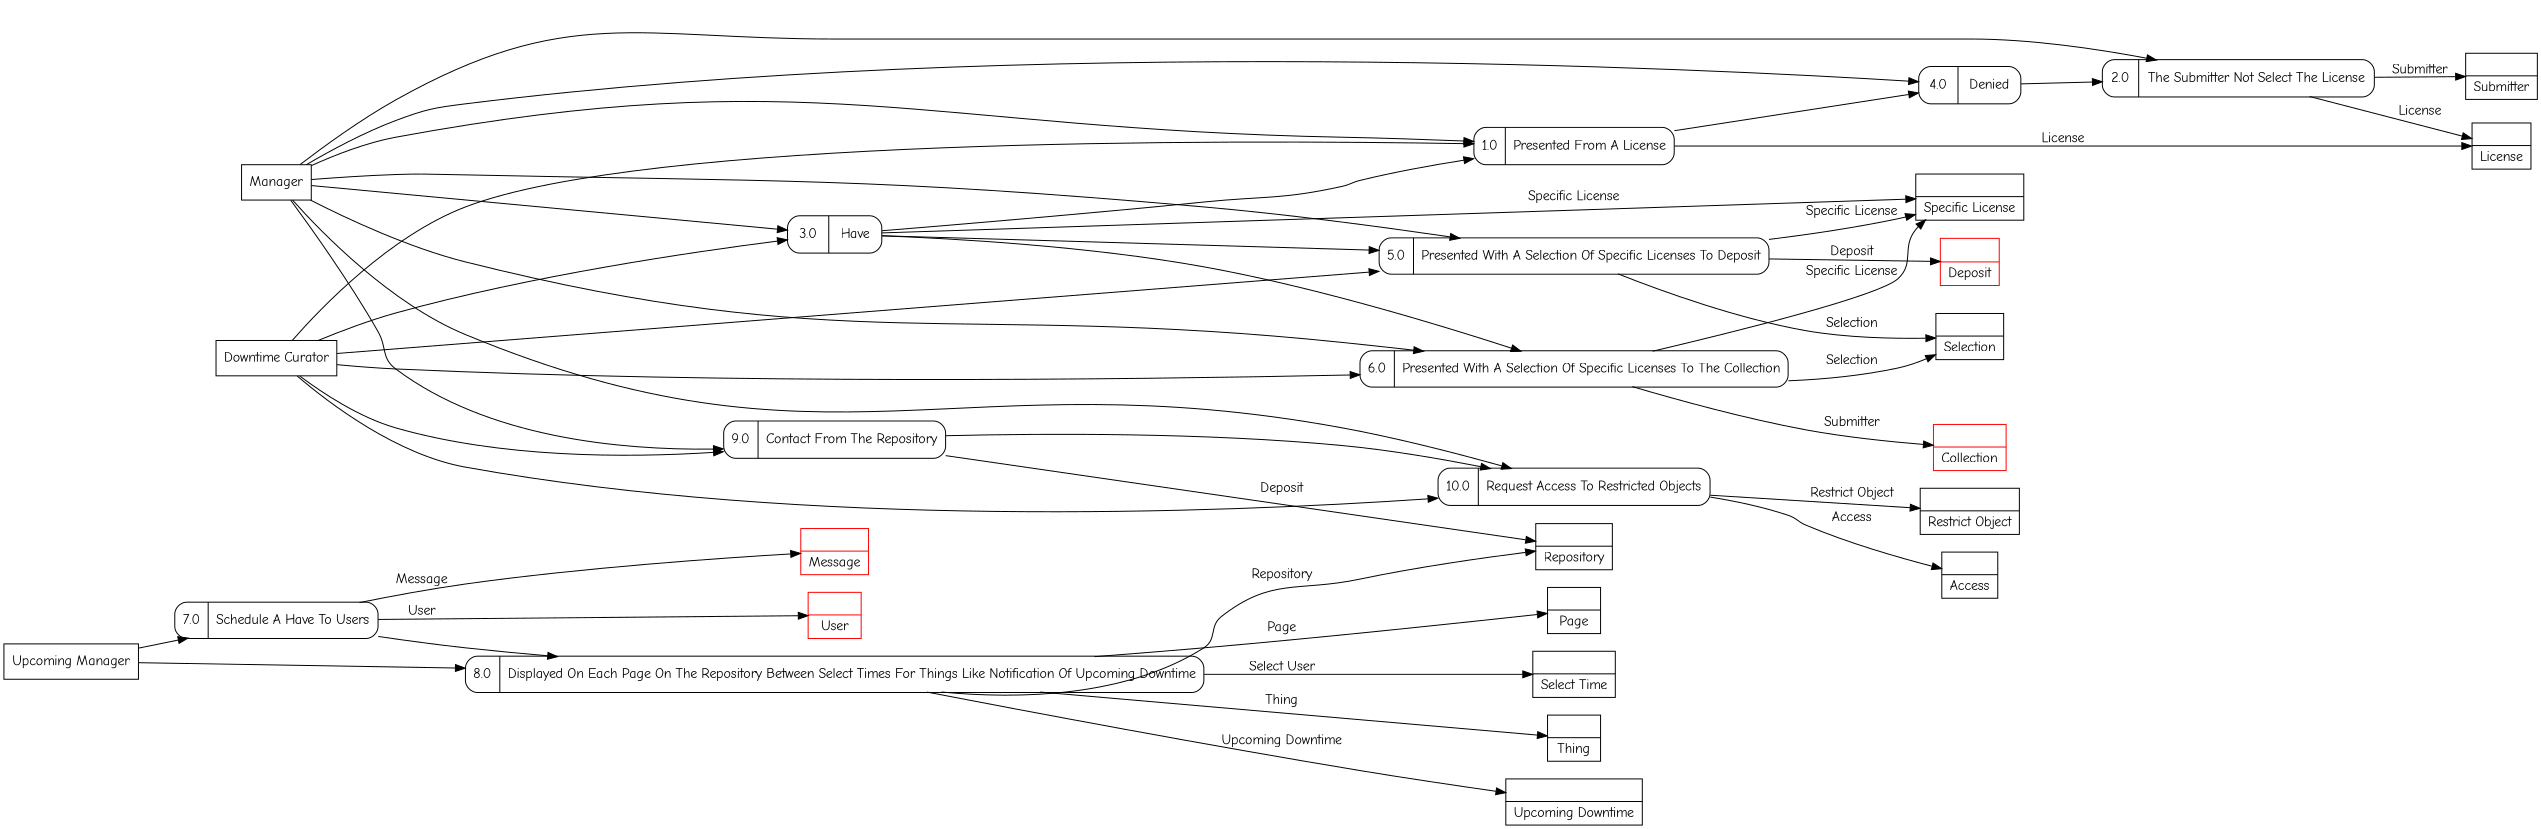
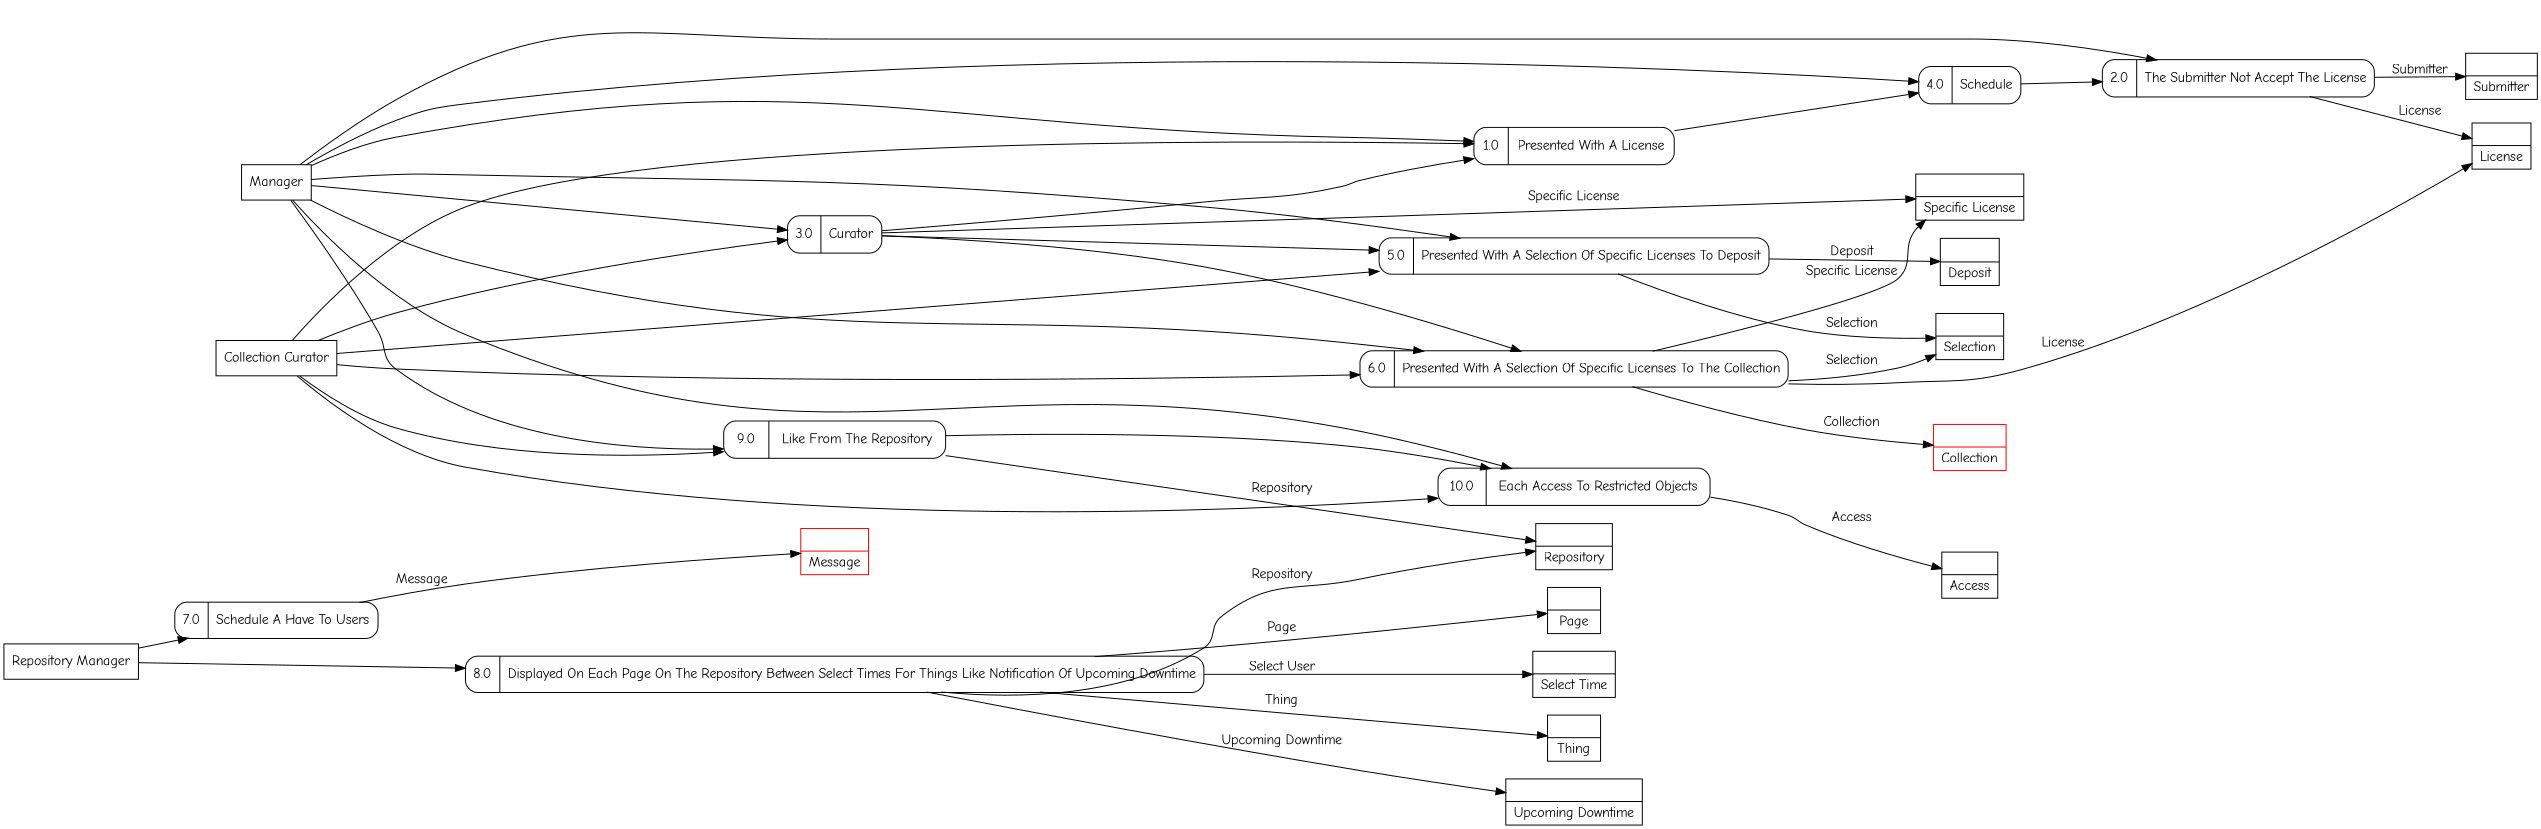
(2257, 78) -> (2256, 78)
(1989, 85) -> (1986, 85)
(1590, 146) -> (1591, 146)
(2068, 146) -> (2141, 329)
(1838, 230) -> none
(855, 234) -> (851, 234)
(1970, 262) -> (1970, 262)
(276, 358) -> (276, 358)
(1852, 422) -> (1852, 422)
(852, 439) -> (857, 439)
(1594, 486) -> (1598, 486)
(1282, 488) -> (1282, 488)
(1970, 511) -> none
(835, 615) -> none
(463, 648) -> none
(71, 662) -> (71, 662)
